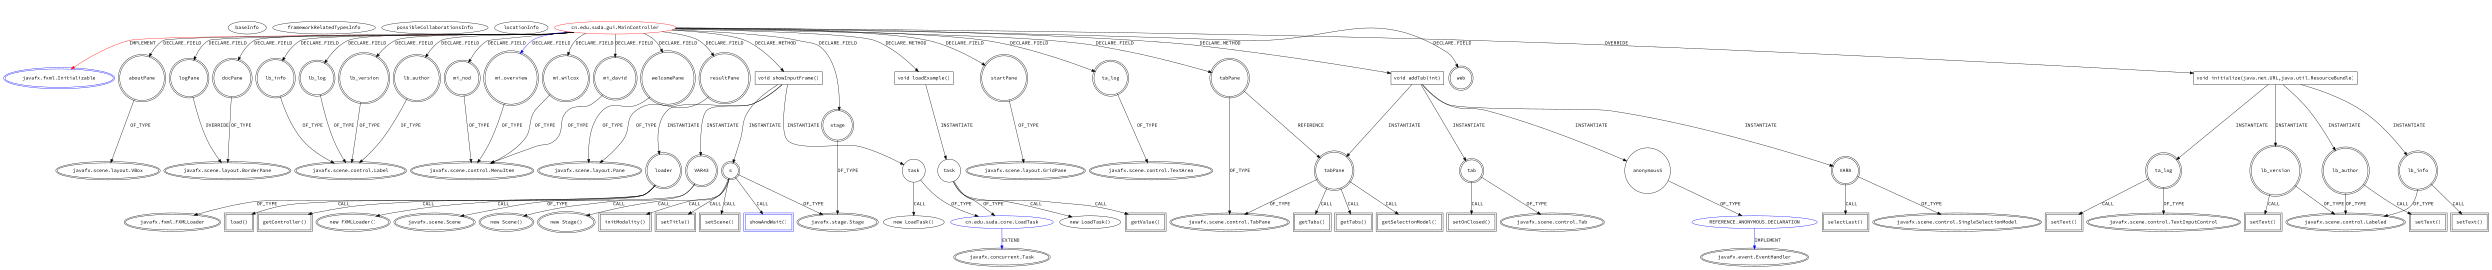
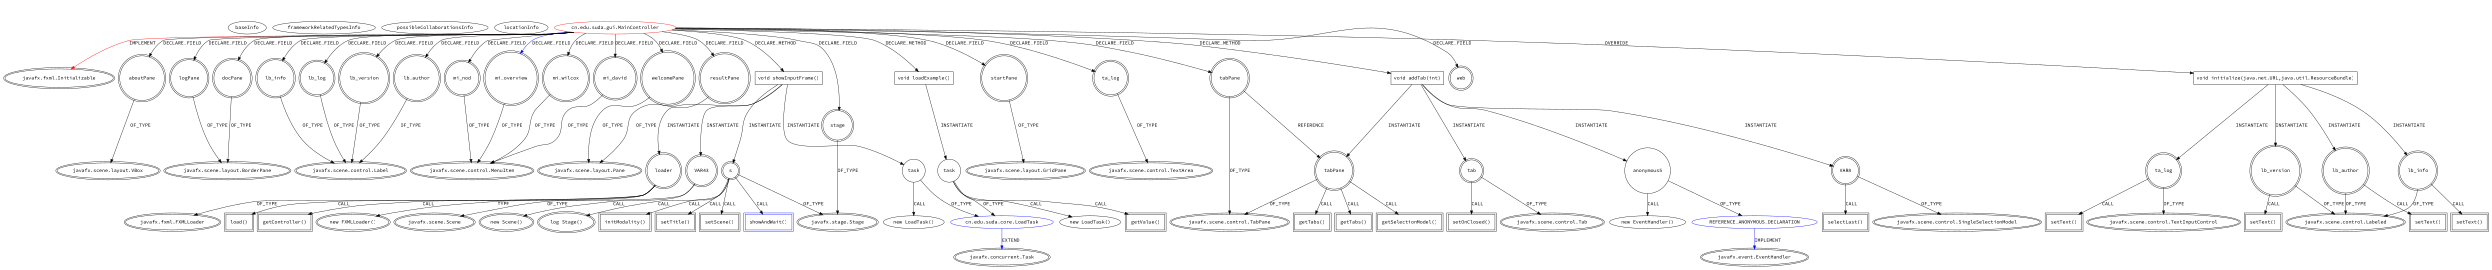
(59, 78) -> (59, 78)
(217, 125) -> (217, 125)
(504, 204) -> (504, 204)
(566, 222) -> (566, 222)
none -> (1648, 222)
